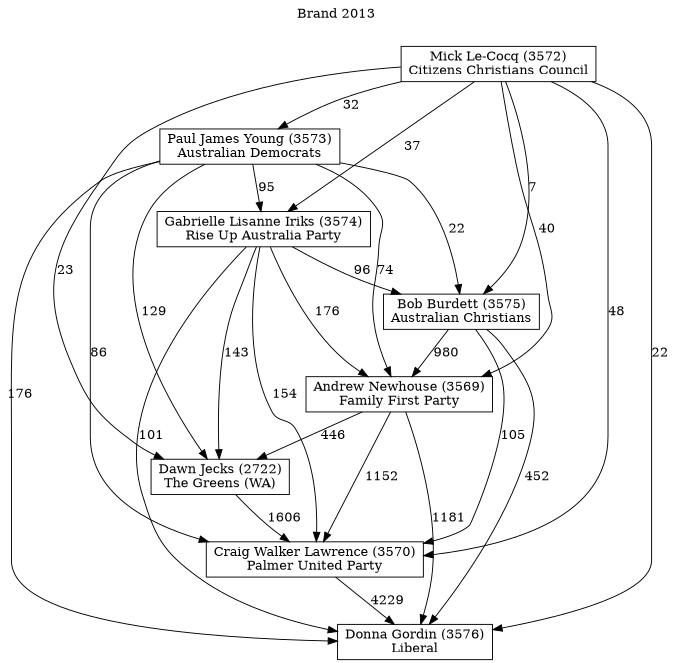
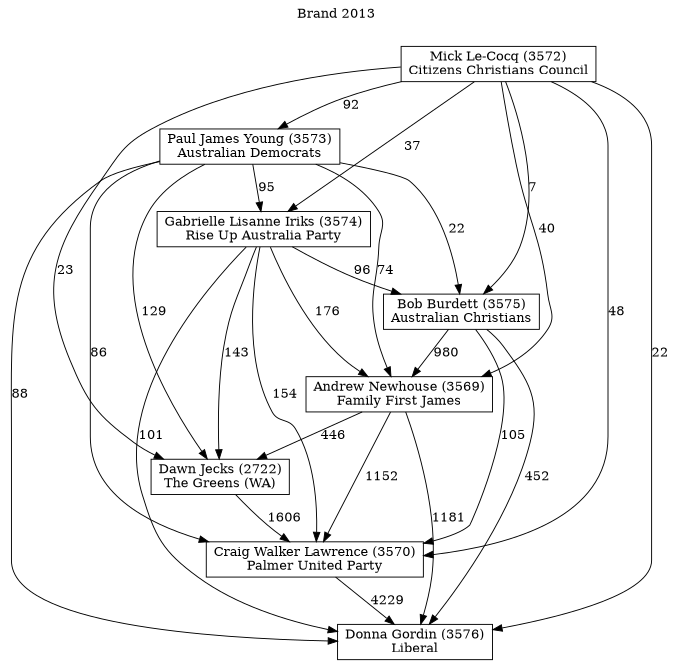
(351, 105) -> (351, 105)
(20, 394) -> (20, 394)
(399, 394) -> (399, 394)
